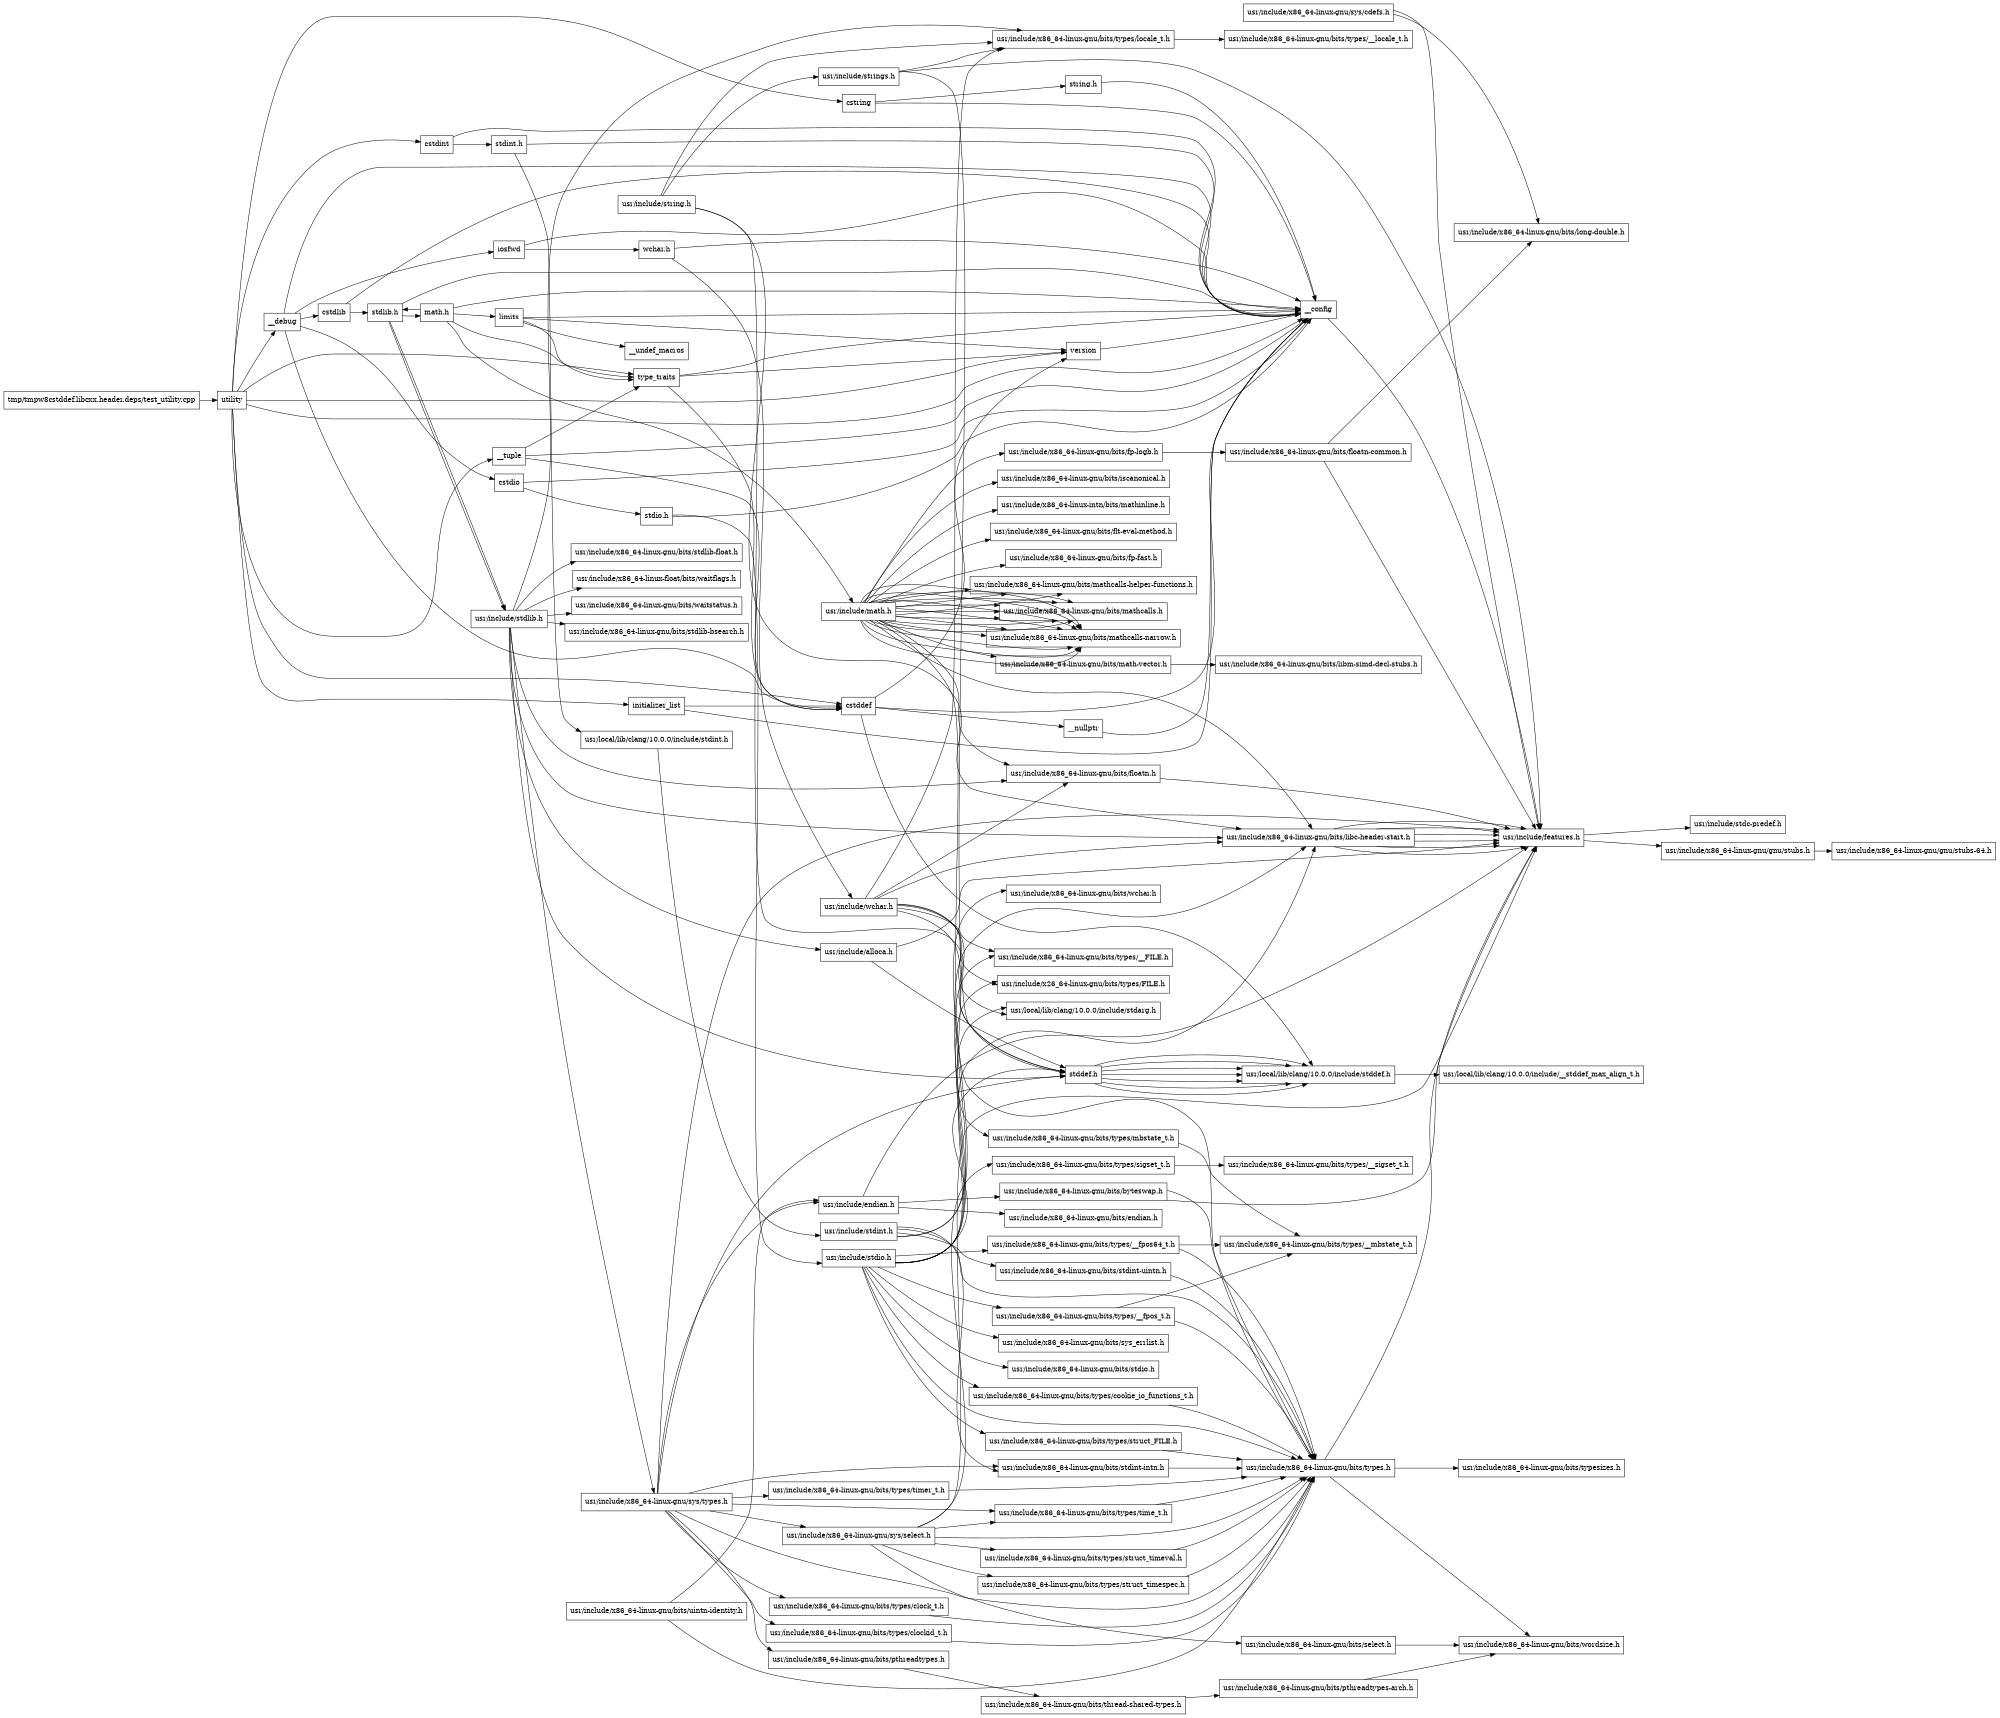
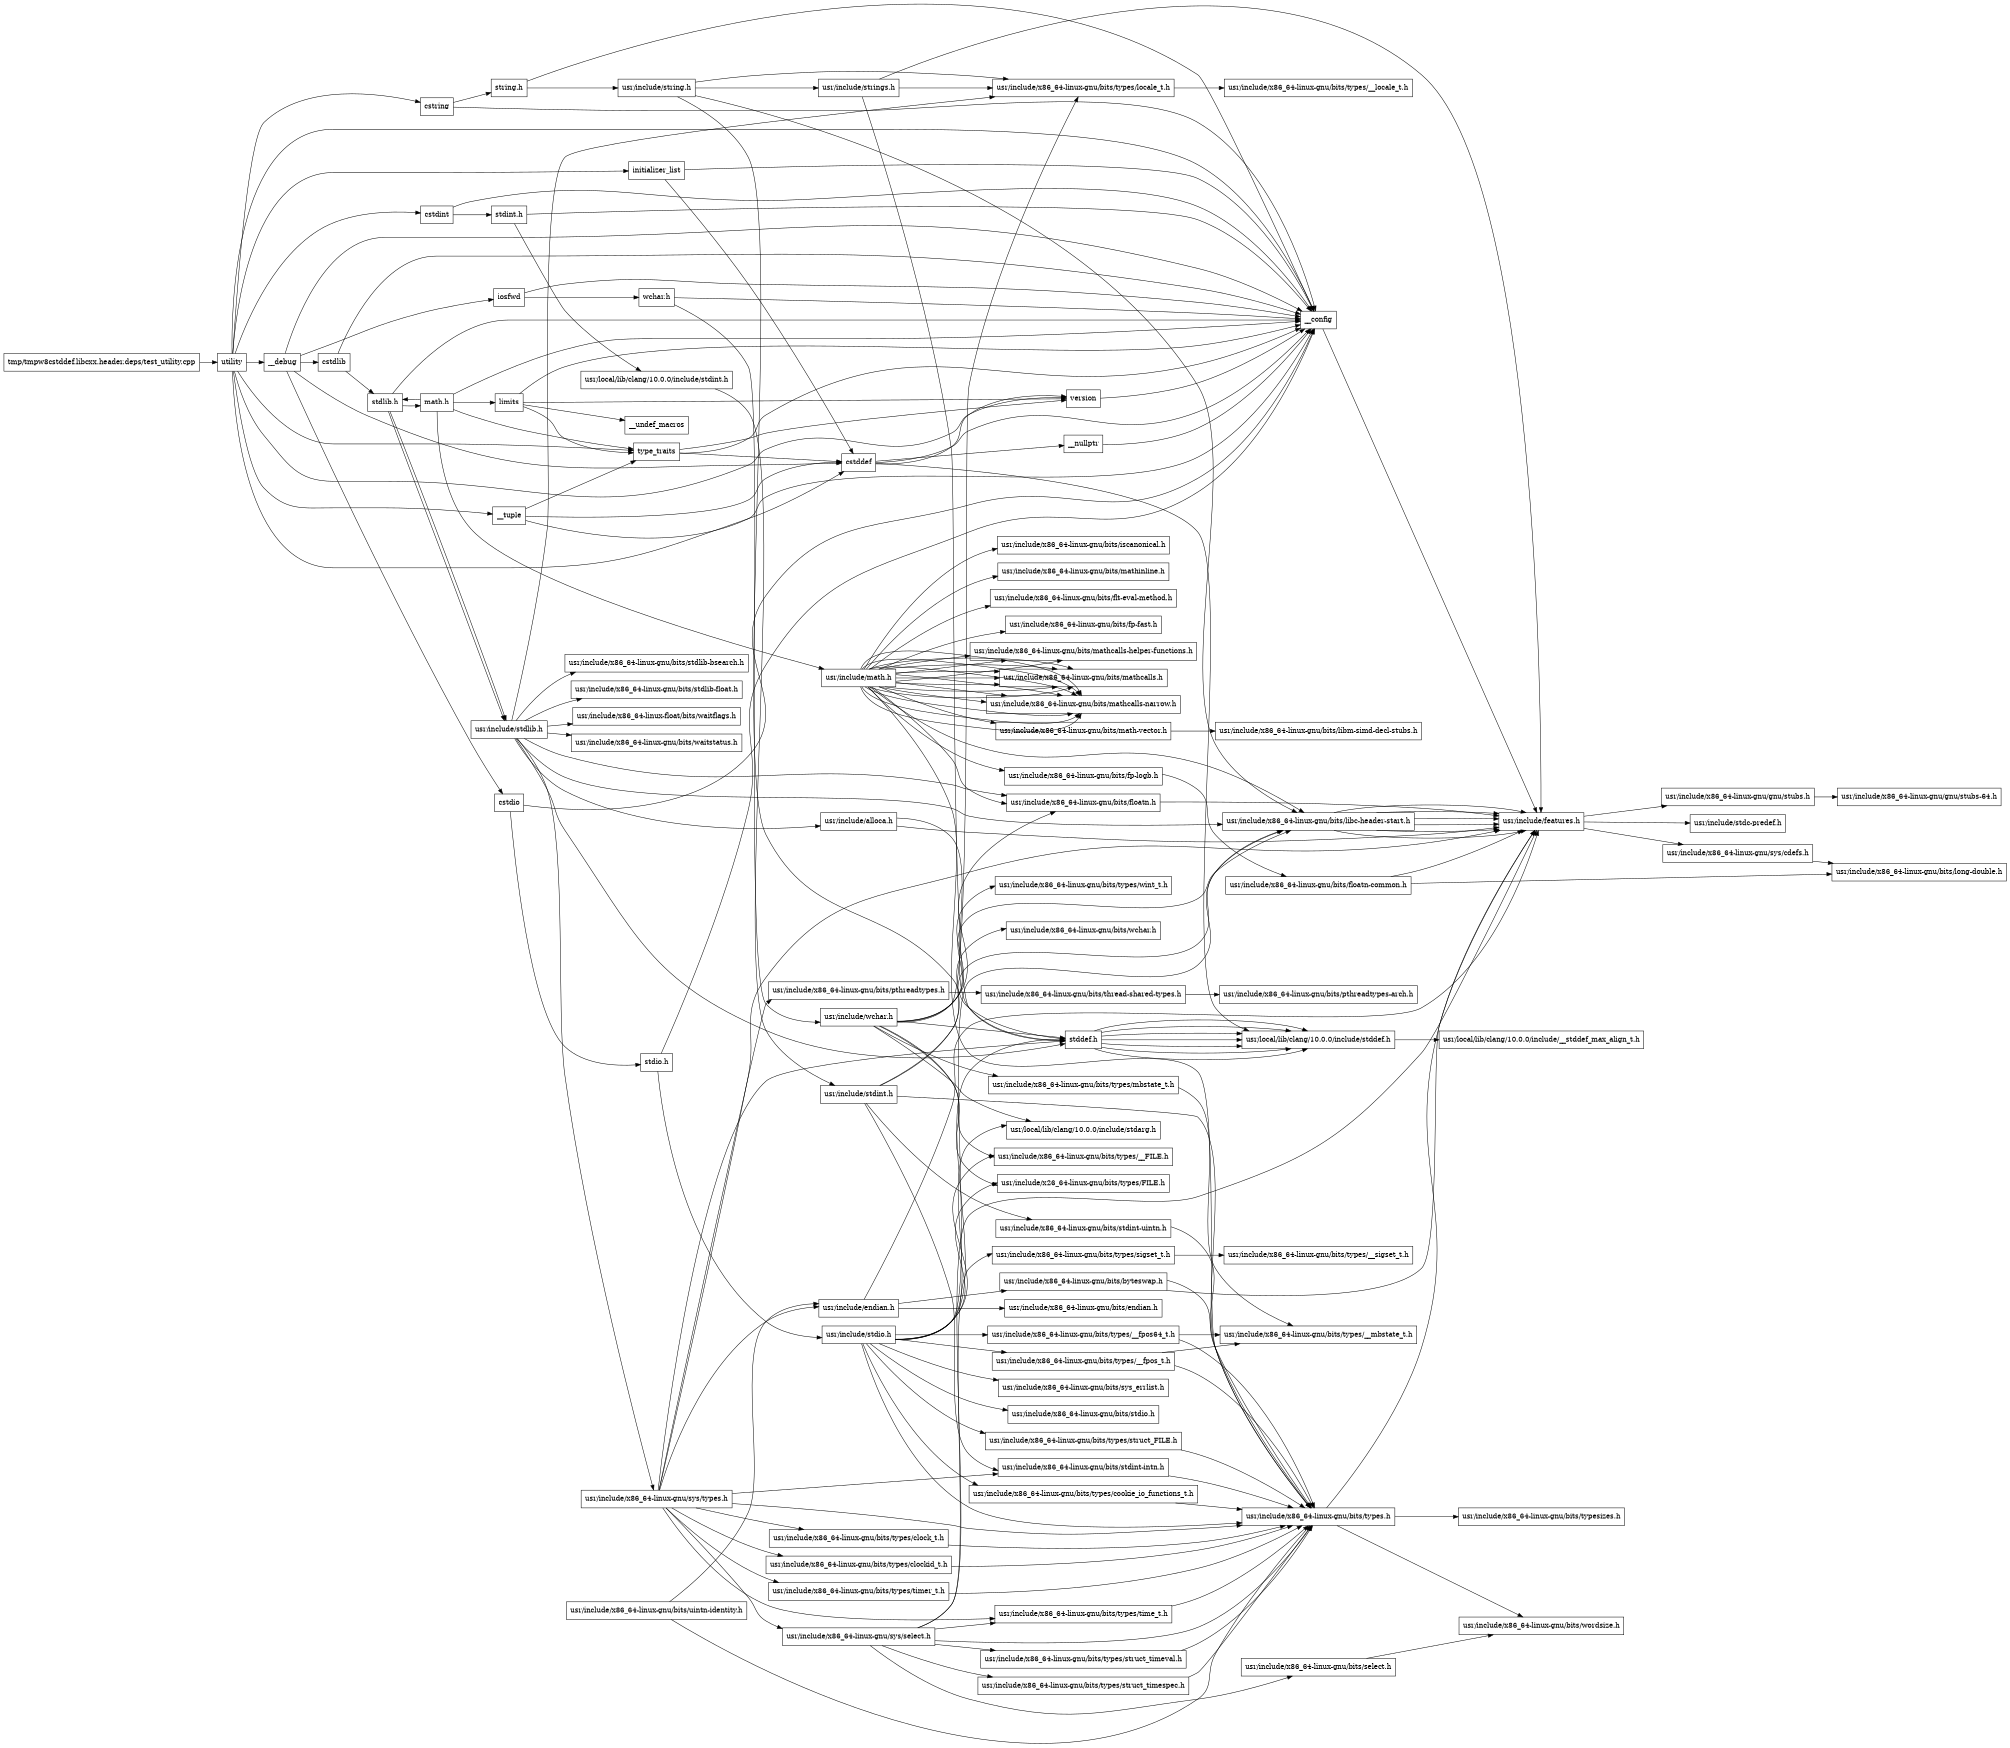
none -> (570, 88)
(1463, 410) -> (1631, 836)
(1083, 505) -> (1083, 572)
none -> (1083, 885)
(1427, 1667) -> none
